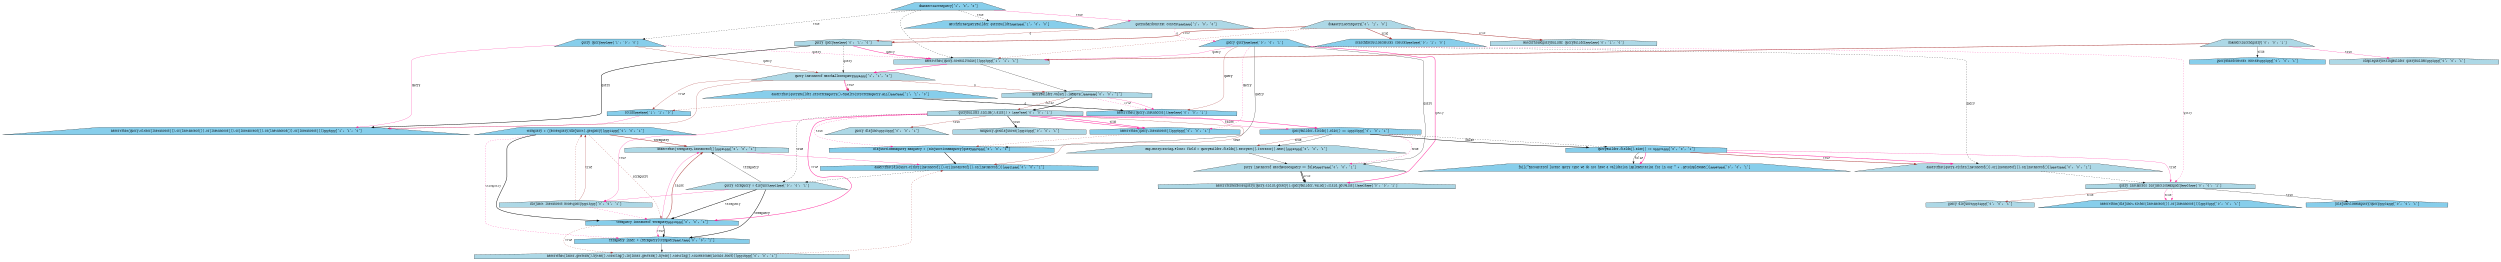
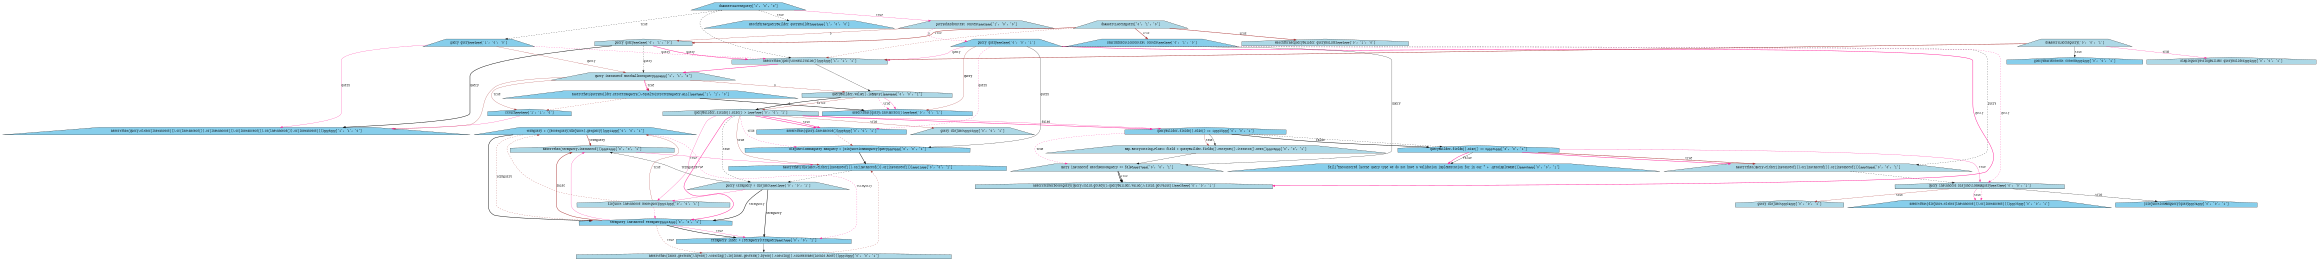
(1019, 131) -> none
